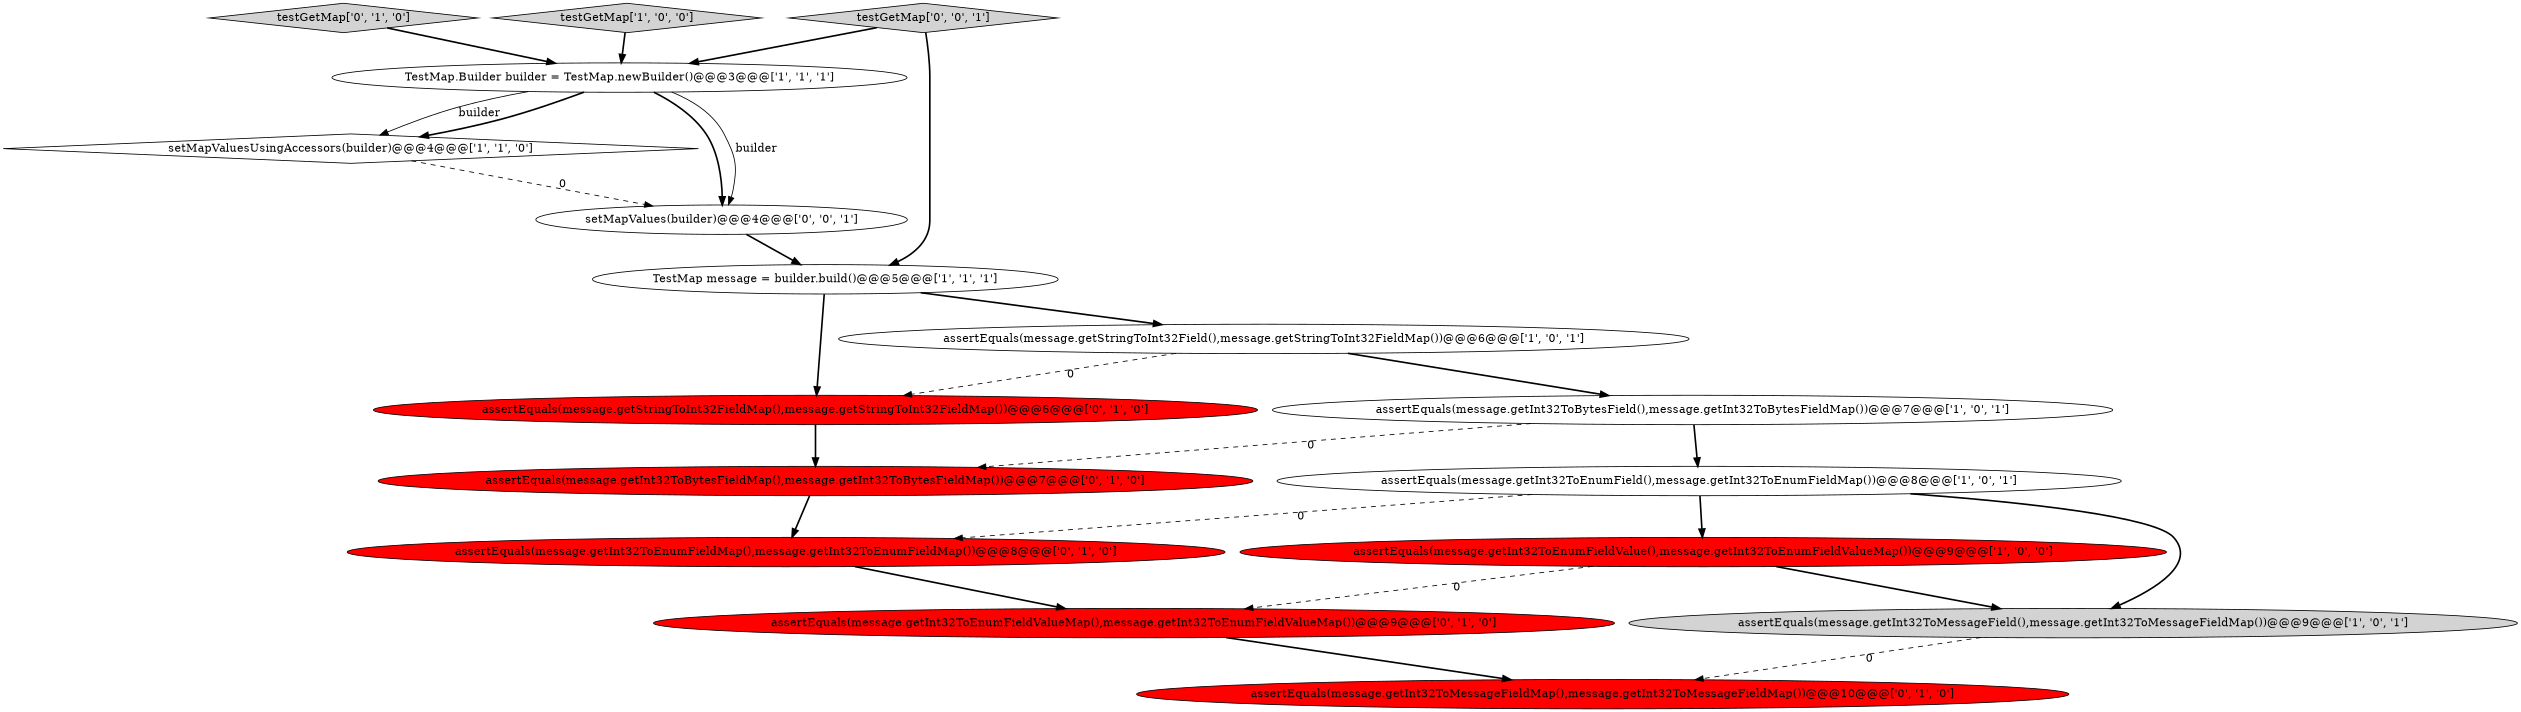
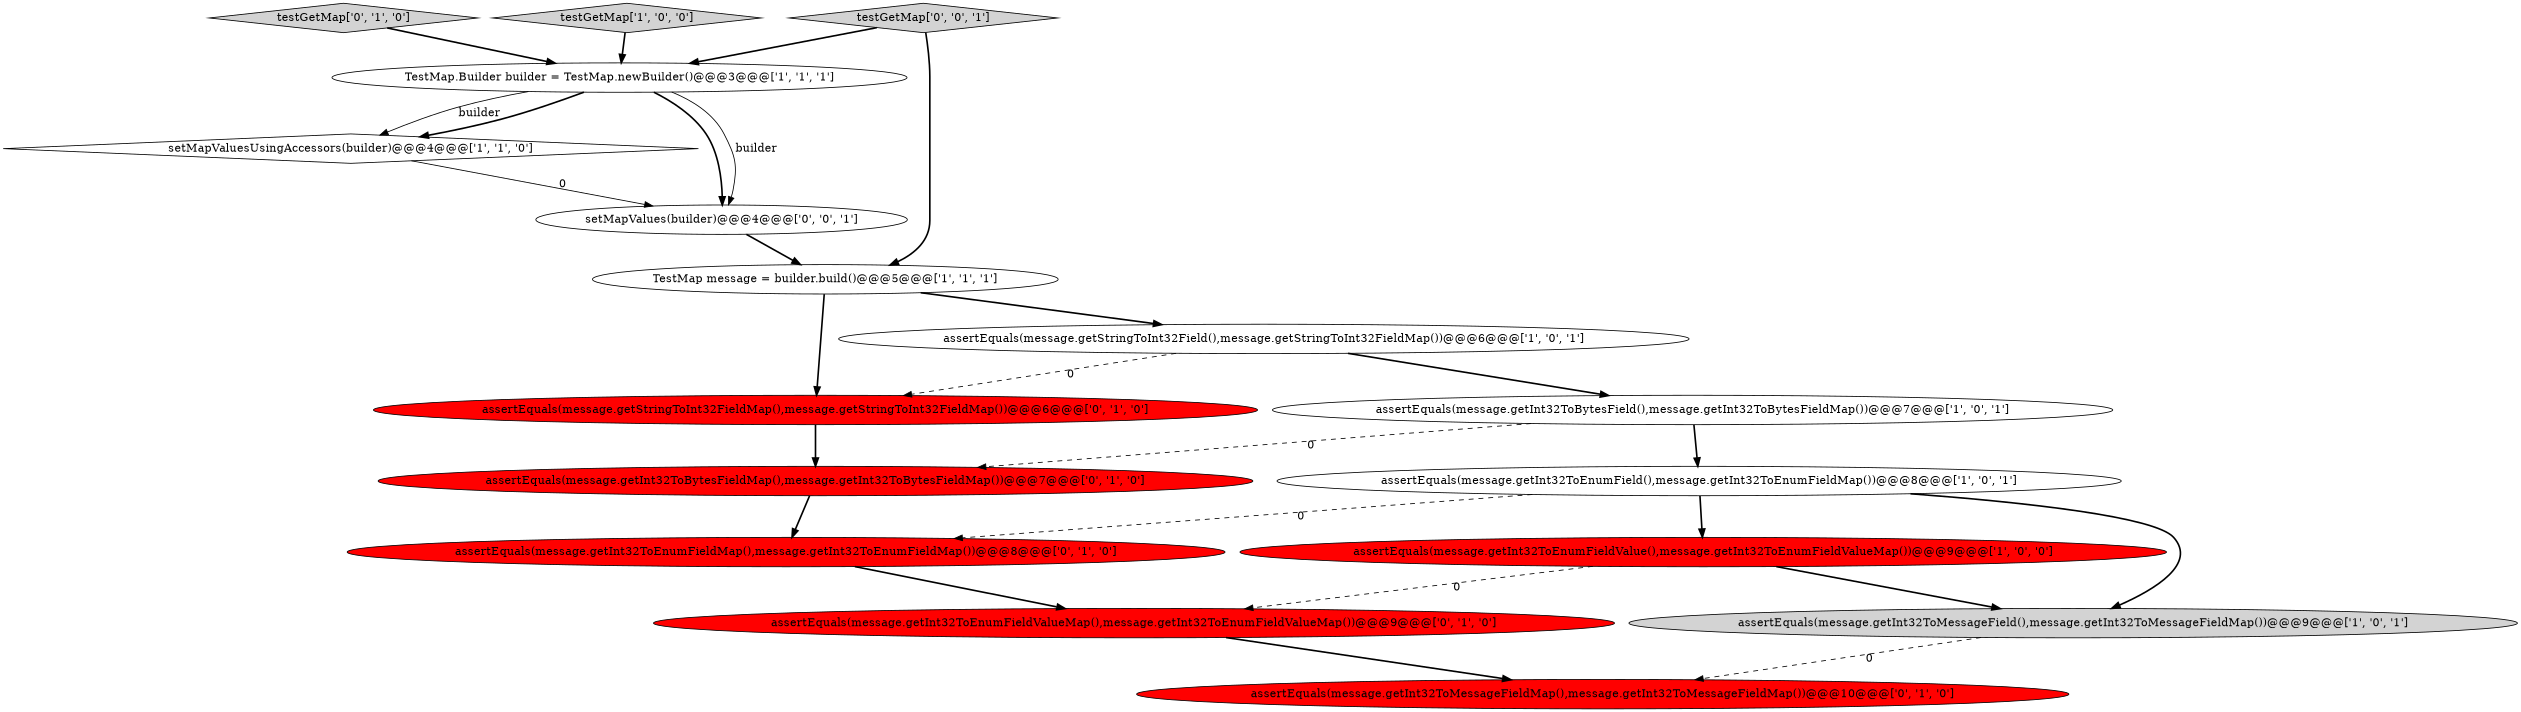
(528, 183) -> (528, 183)
